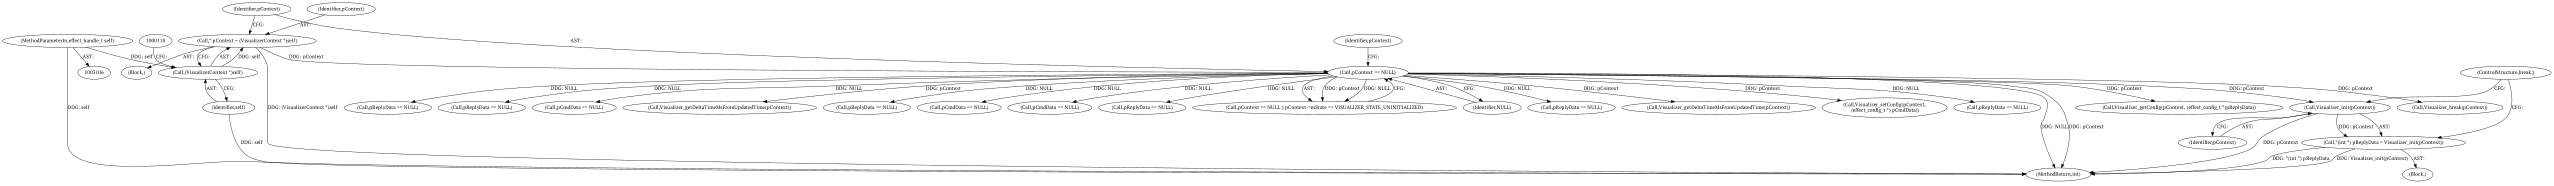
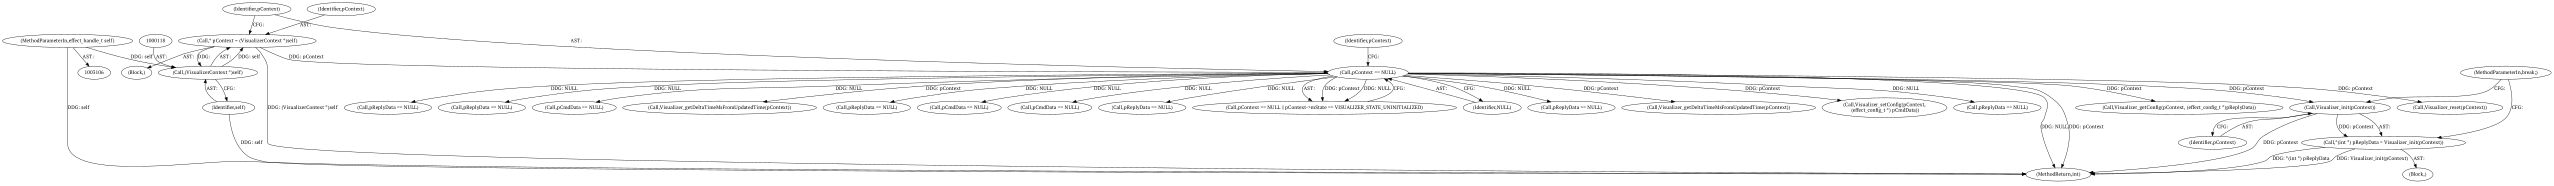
(162, 57) -> (162, 57)
(205, 57) -> (205, 57)
(2506, 73) -> (2506, 73)
(2450, 108) -> (2450, 108)
